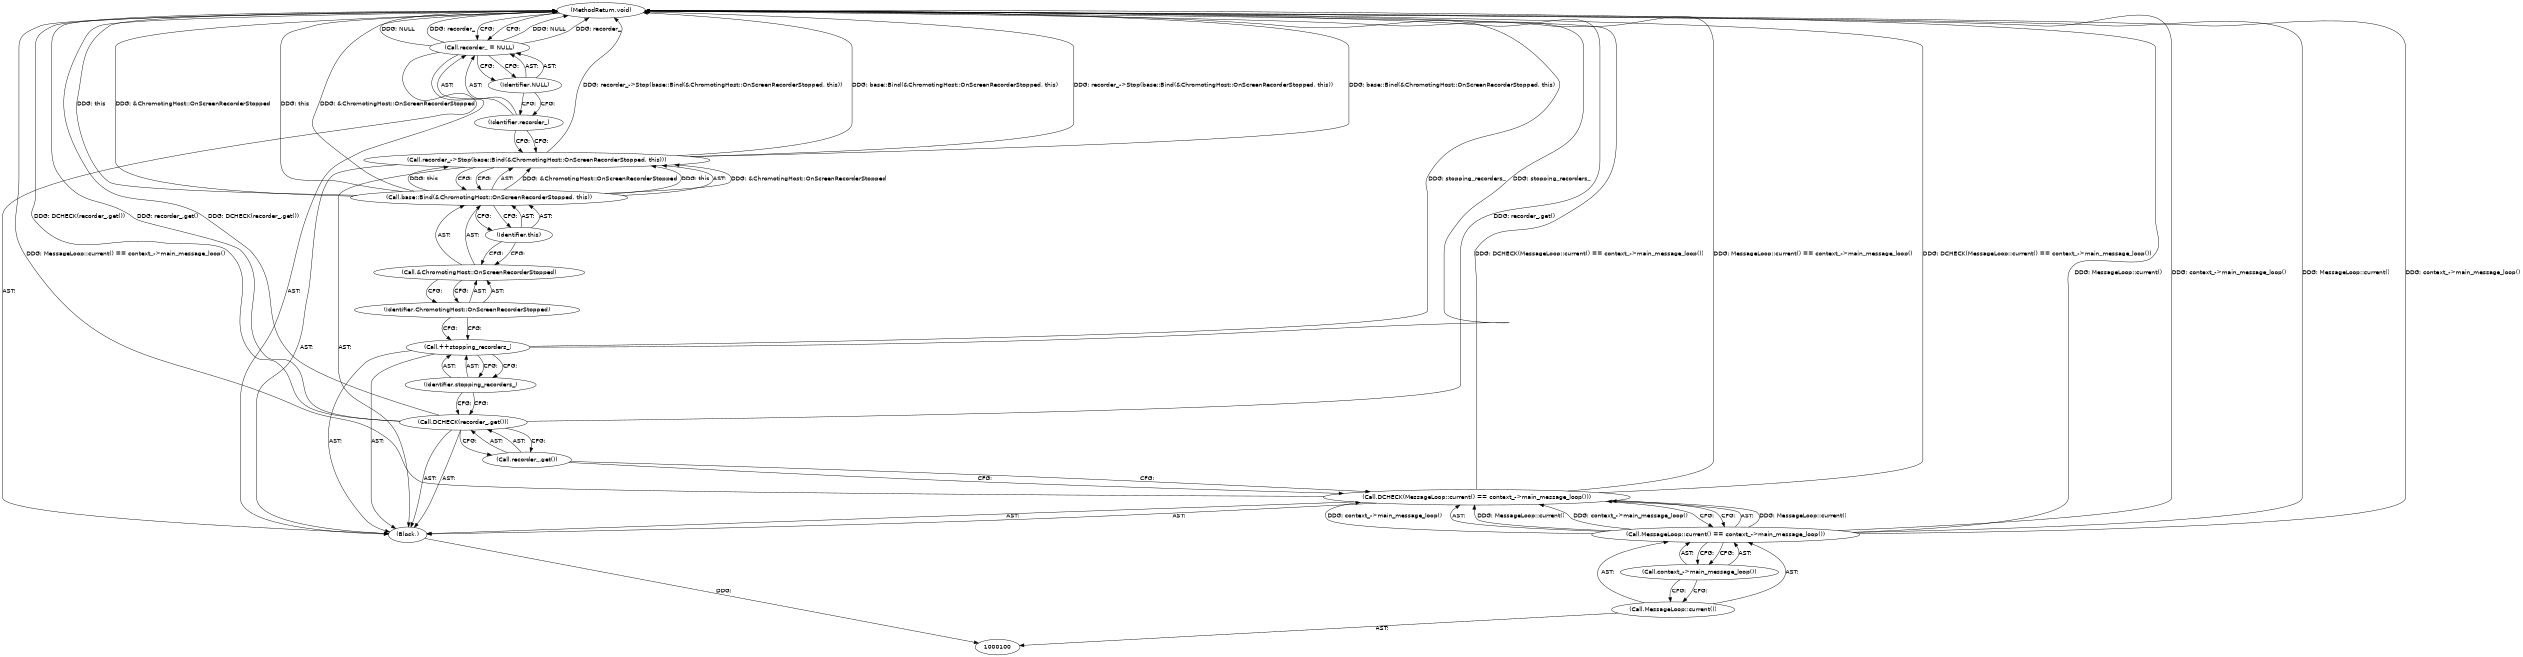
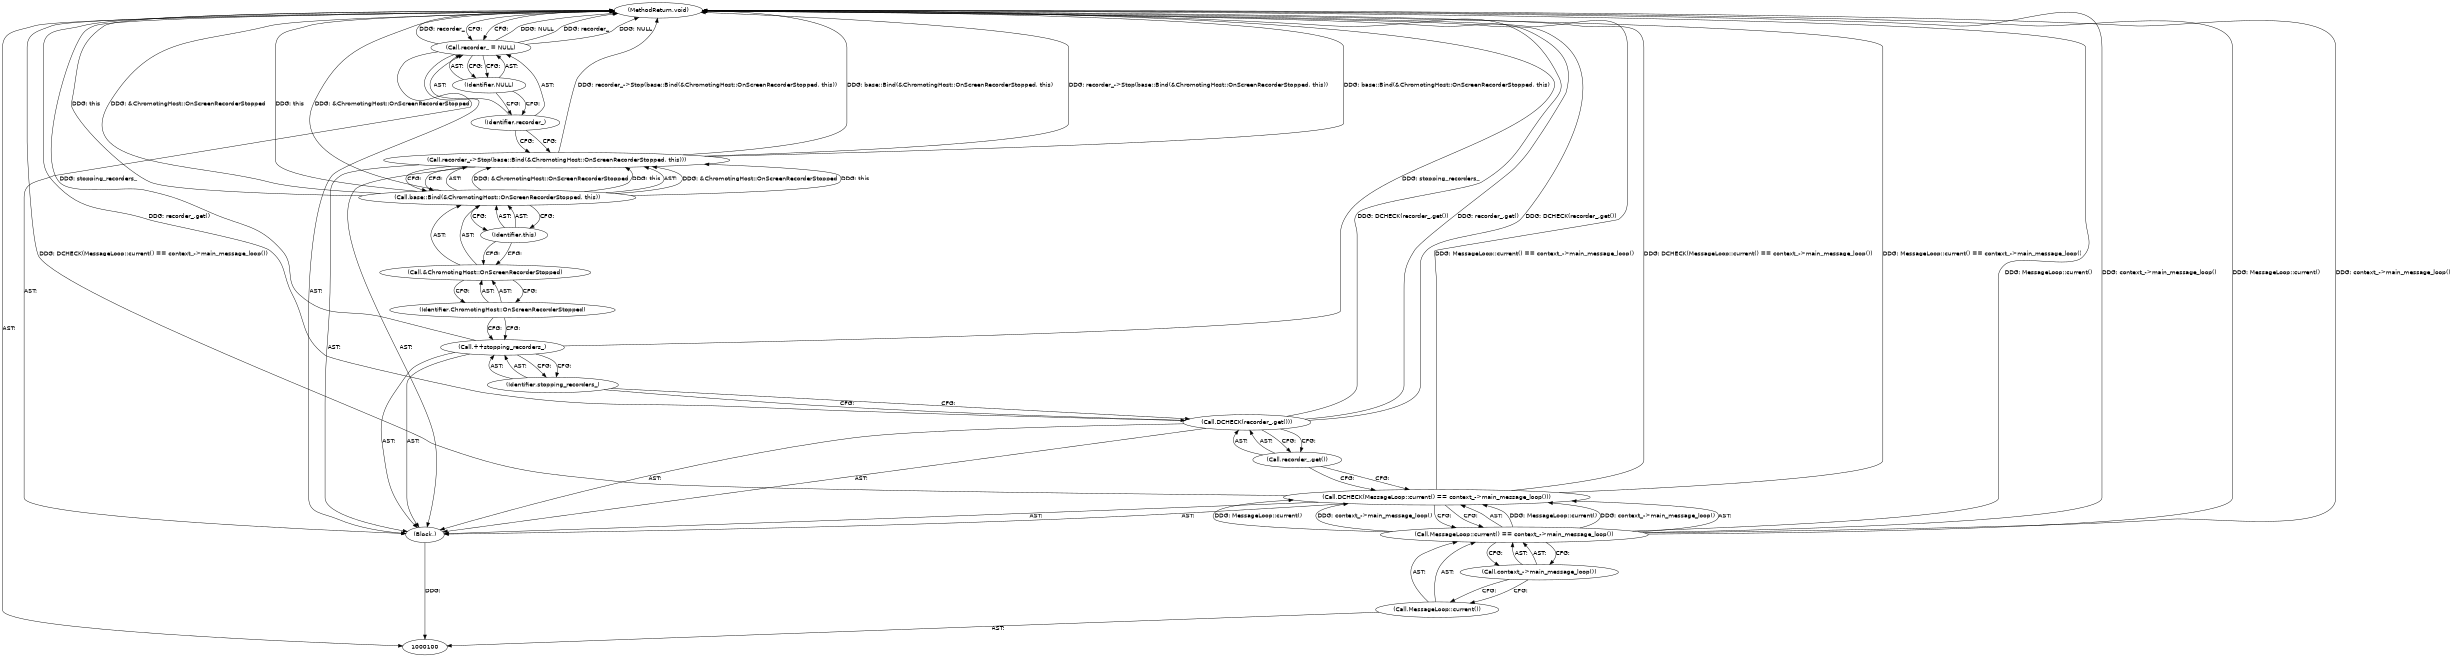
none -> (3, 217)
